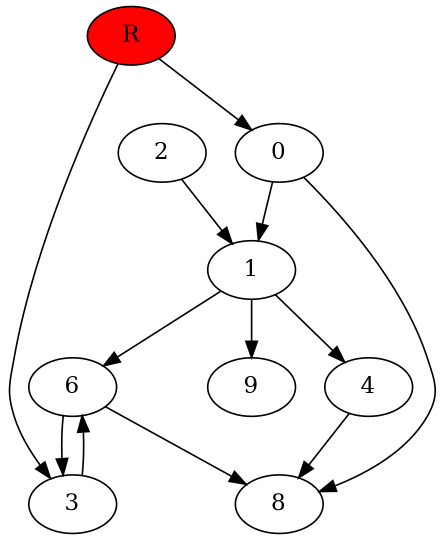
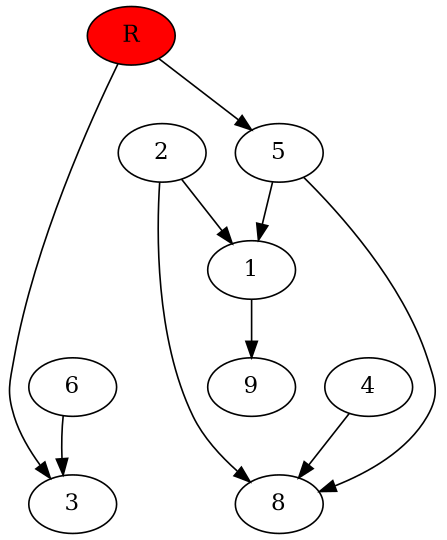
(279, 153) -> (279, 153)
(304, 323) -> none
(169, 324) -> none
(168, 441) -> (168, 336)
(84, 454) -> none
